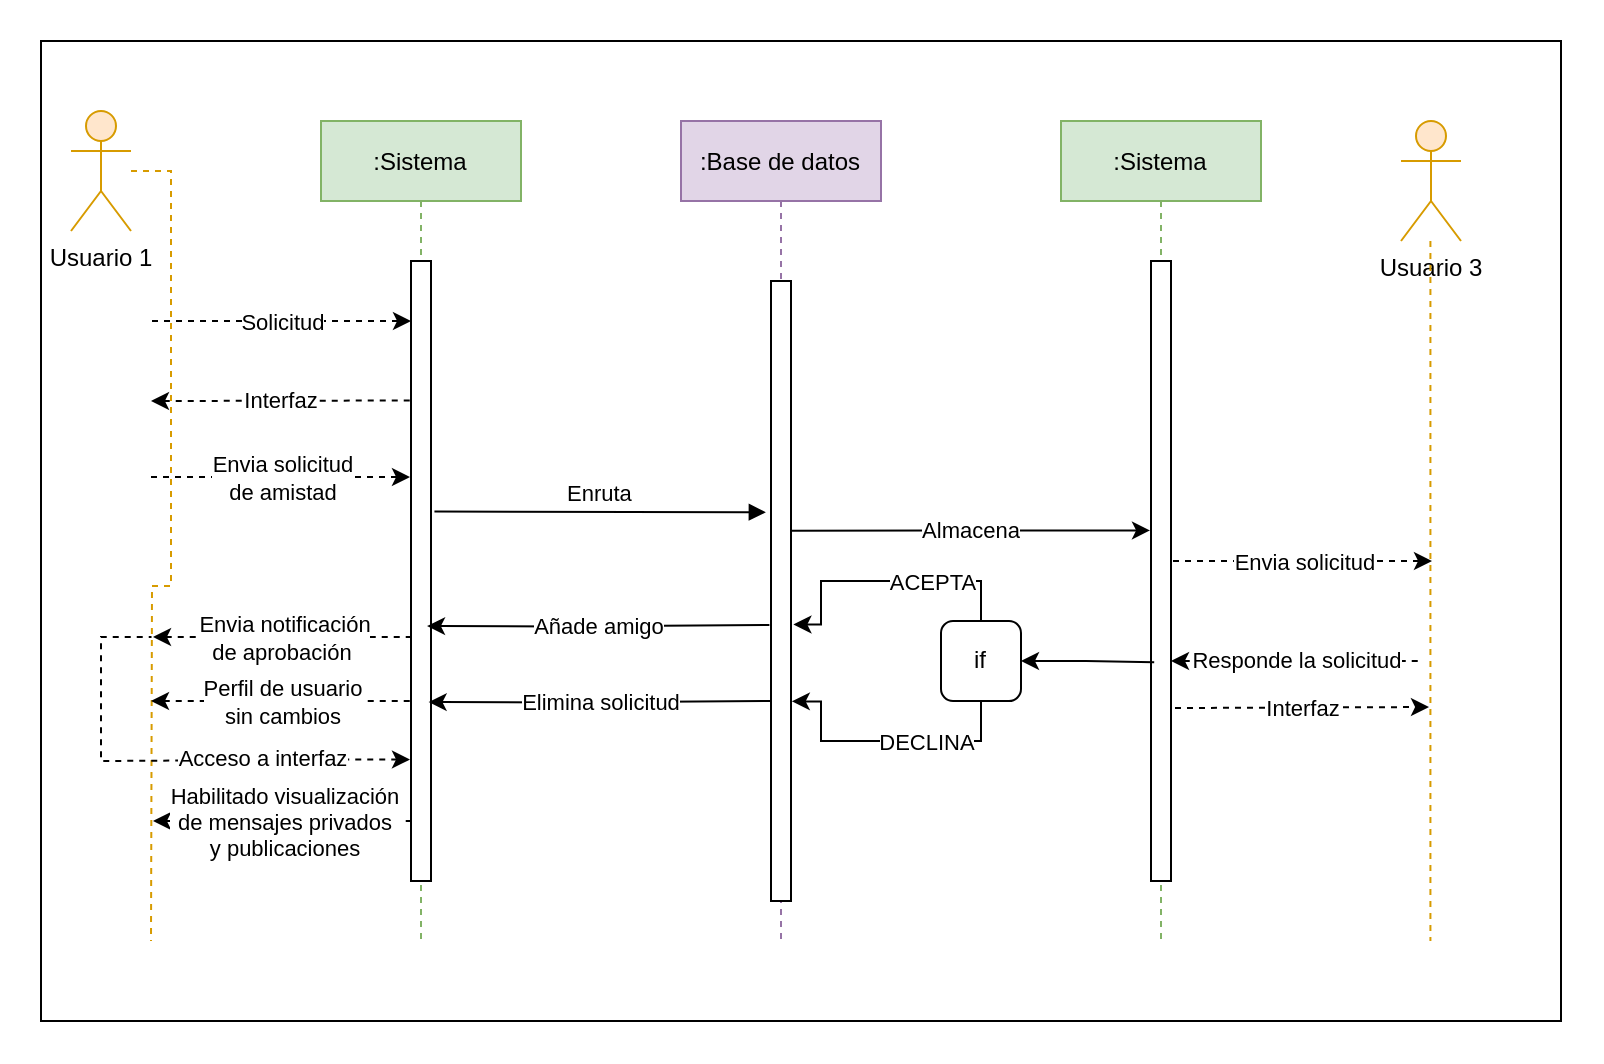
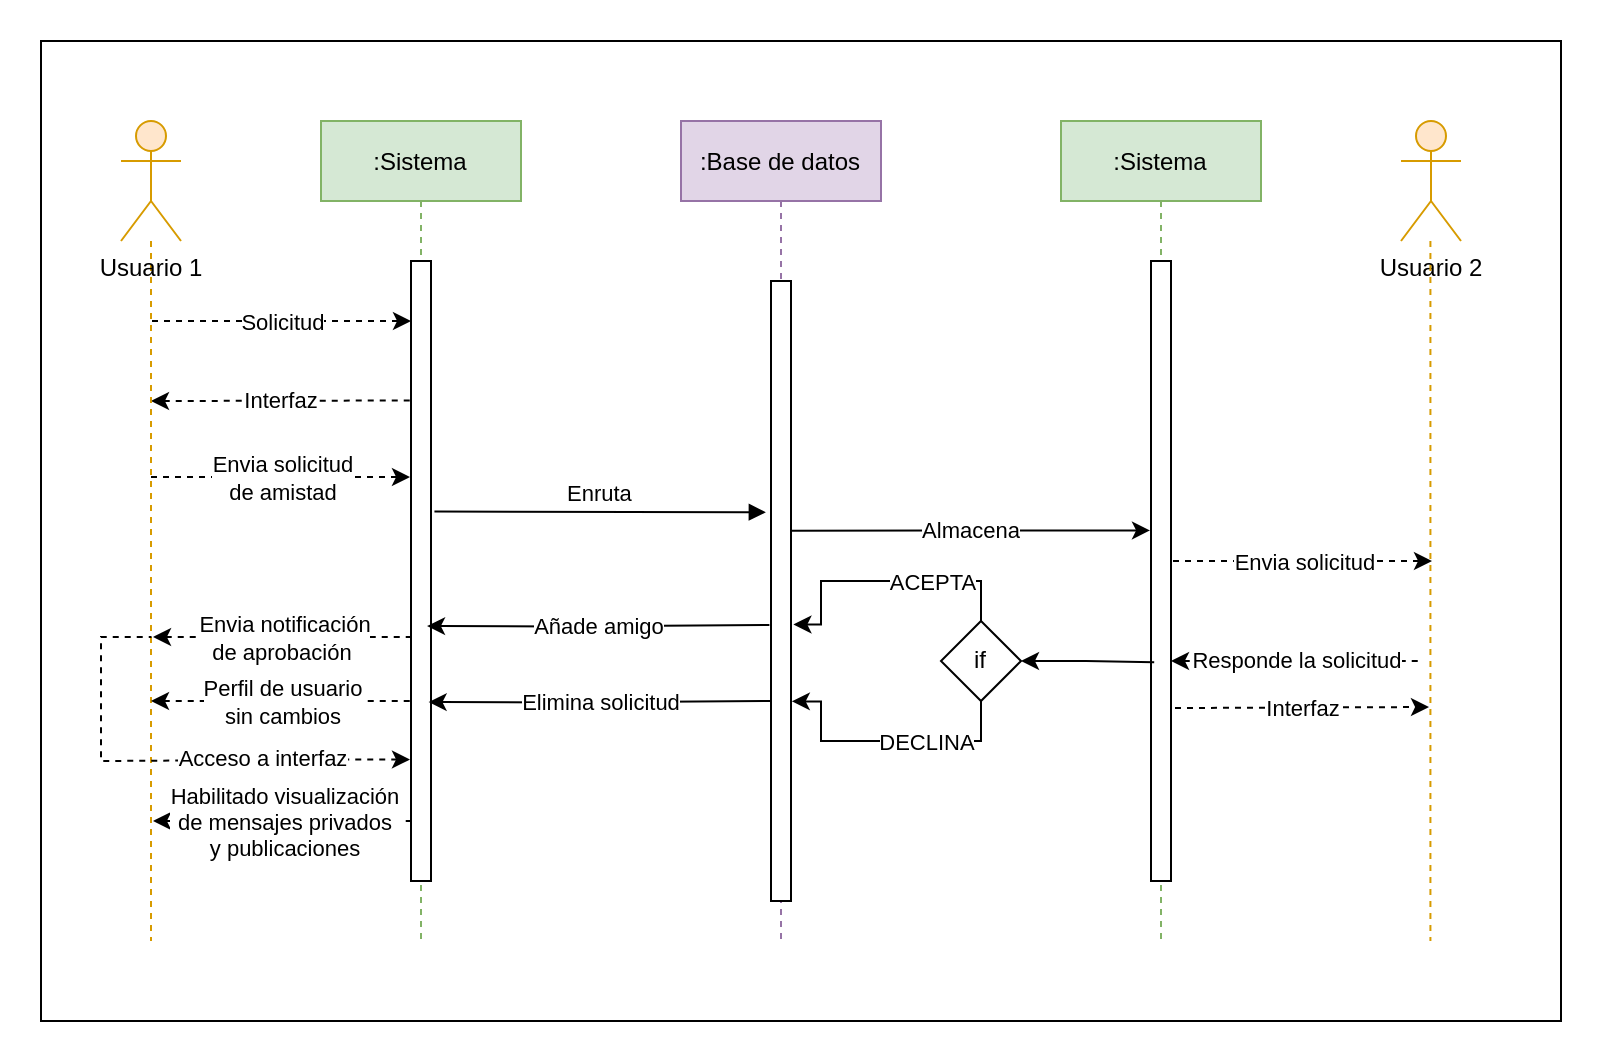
(101, 171) -> (151, 181)
(1432, 269) -> (1432, 269)
(981, 661) -> (981, 661)
